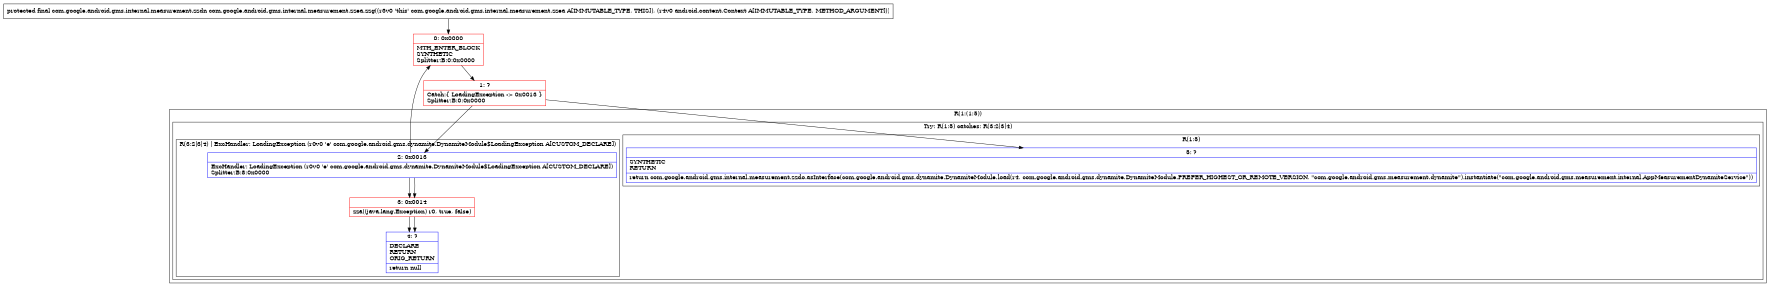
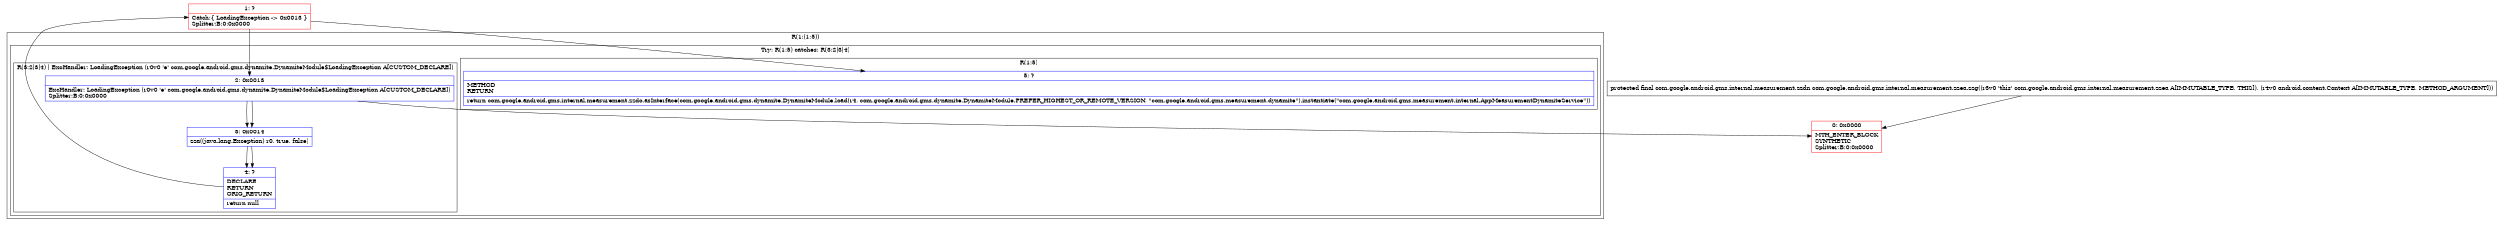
(466, 71) -> (35, 99)
(648, 162) -> (481, 85)
(240, 173) -> (78, 96)
(412, 207) -> (250, 137)
